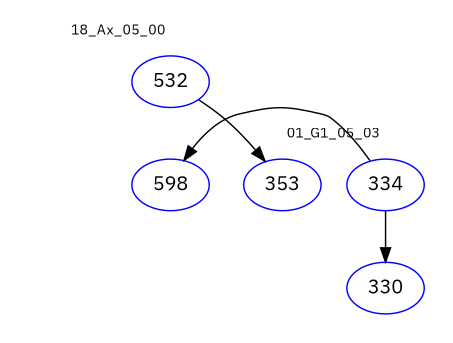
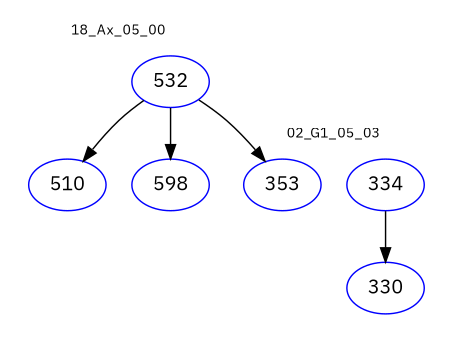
(285, 108) -> (171, 126)
(334, 134) -> (334, 134)
none -> (67, 185)
